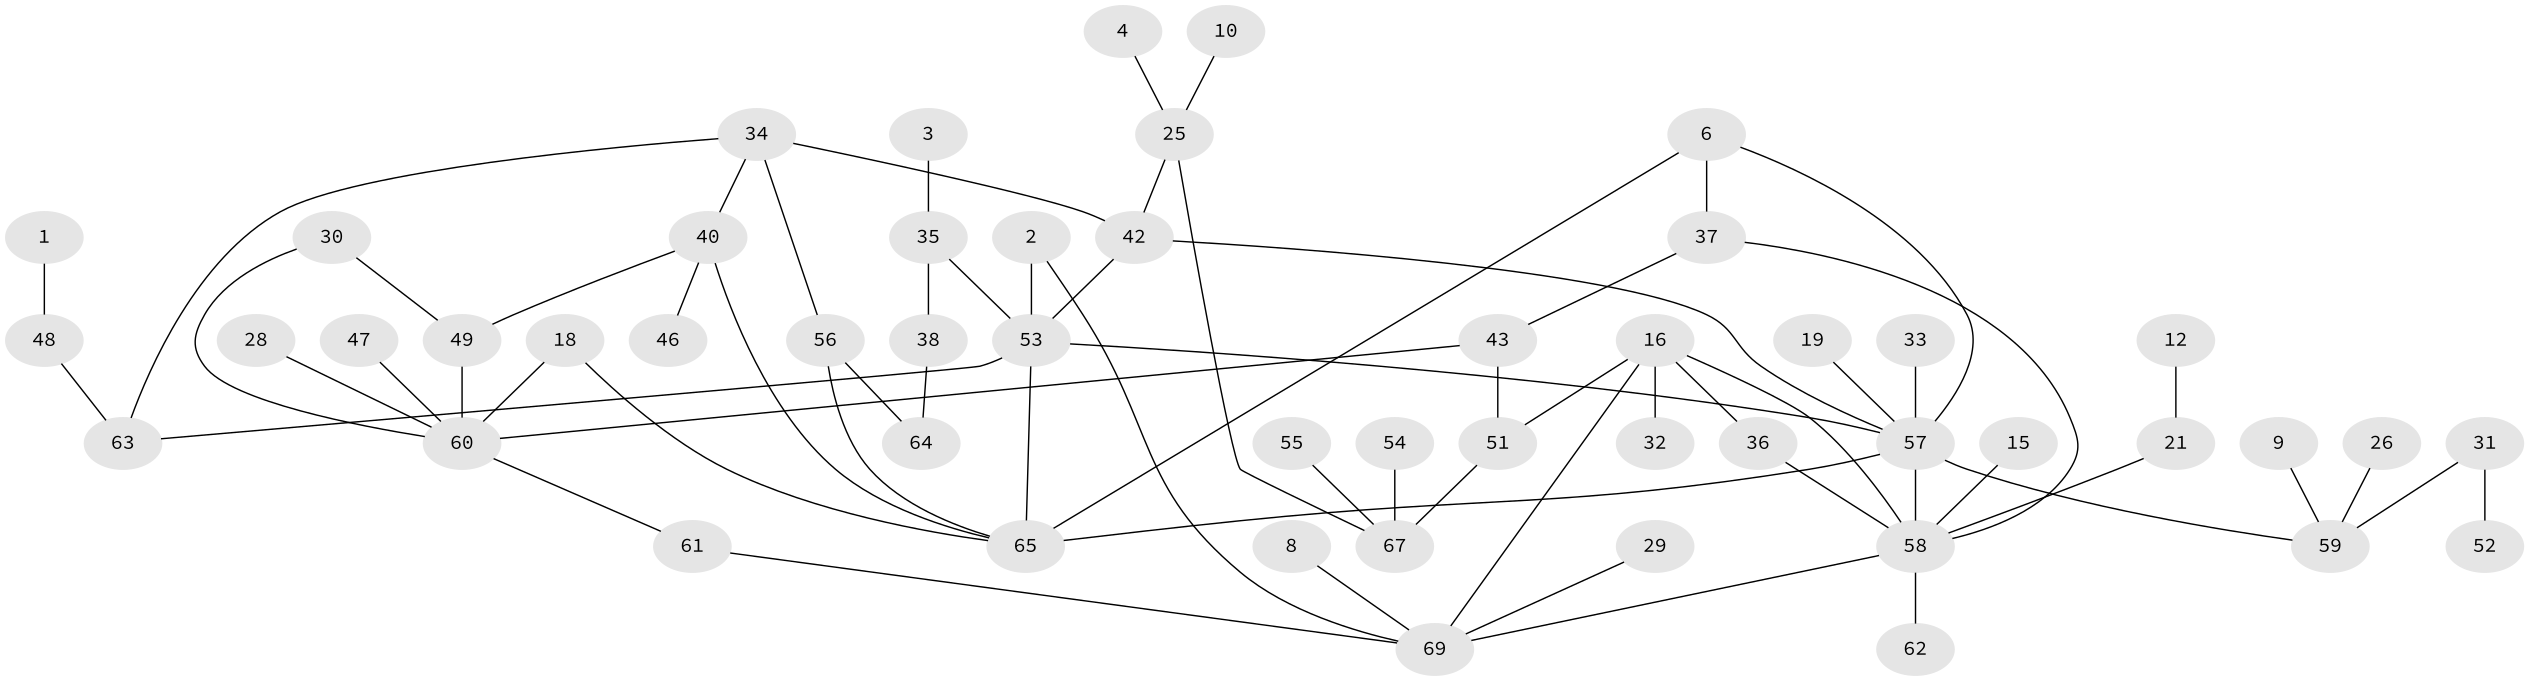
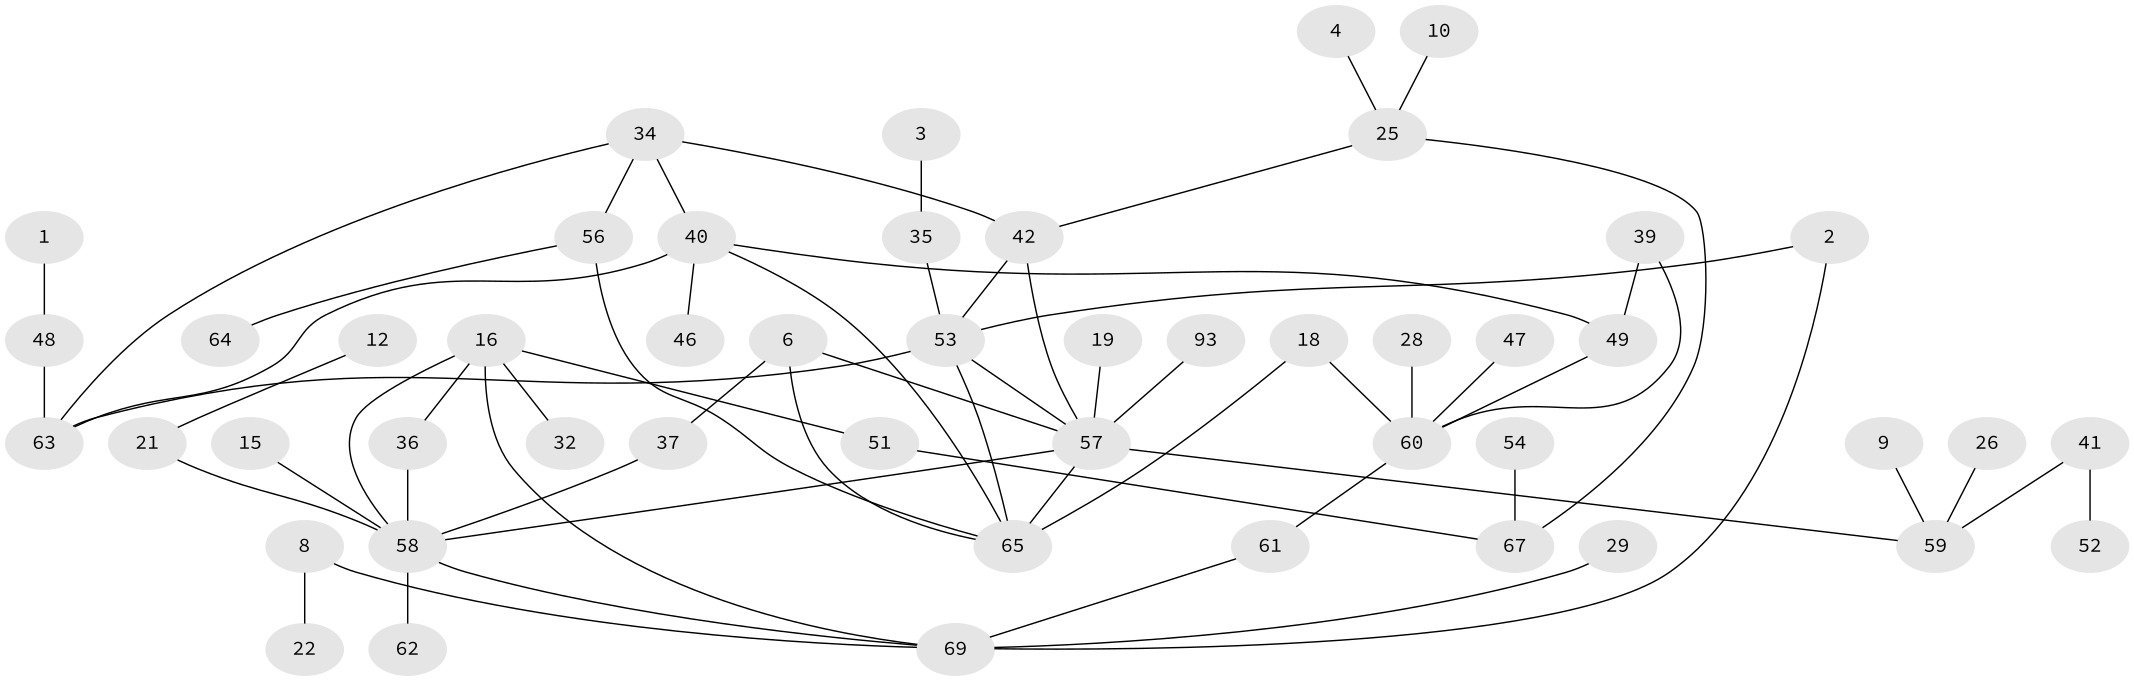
(332, 237) -> (1645, 237)
none -> (357, 302)
(928, 340) -> none
(1498, 340) -> none
(1916, 340) -> (1206, 340)
(1292, 443) -> none
(2485, 443) -> (2090, 443)
none -> (305, 649)
